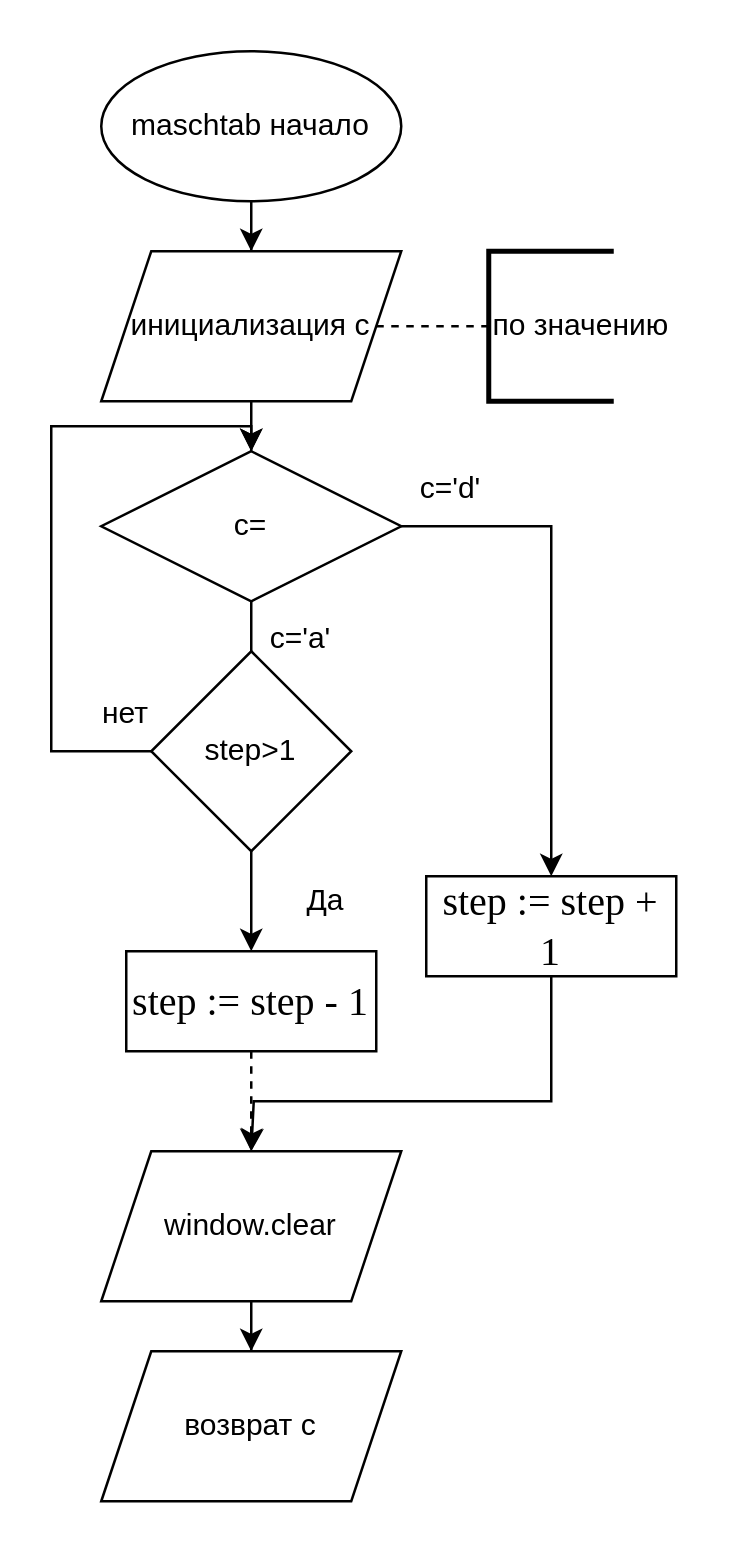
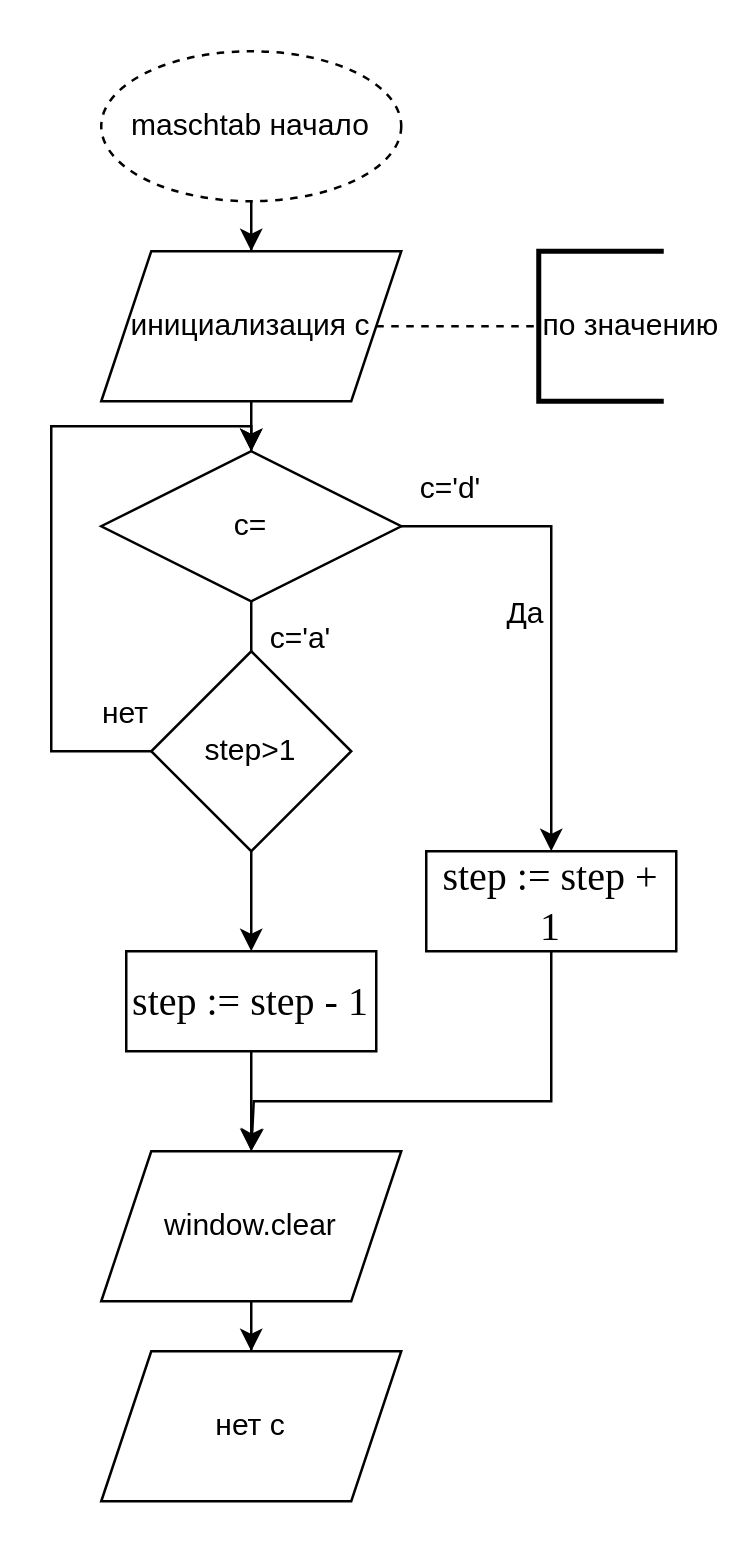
(251, 126) -> (251, 126)
(551, 326) -> (601, 326)
(326, 901) -> (526, 614)
(551, 926) -> (551, 901)
(251, 1077) -> (251, 1077)
(251, 1426) -> (251, 1426)
